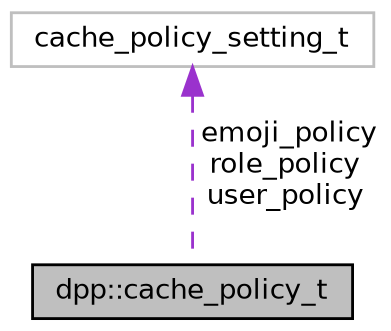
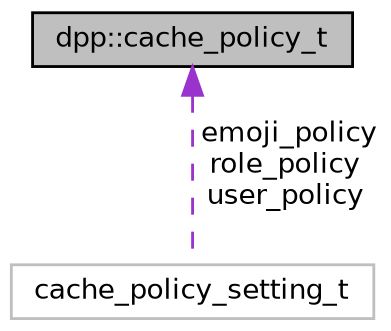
(193, 180) -> (193, 180)
